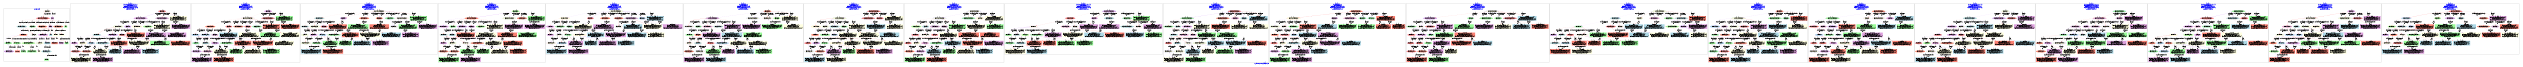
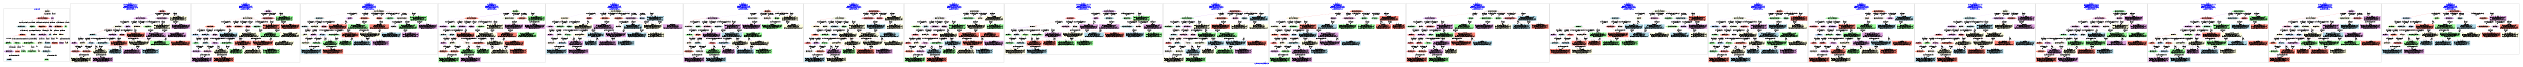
(67, 43) -> (67, 43)
none -> (9, 60)
